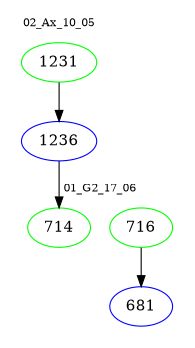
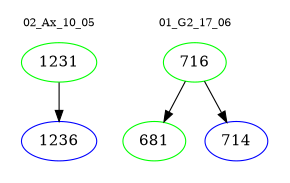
(59, 185) -> (213, 97)
(59, 228) -> (236, 141)
(141, 306) -> (154, 141)
